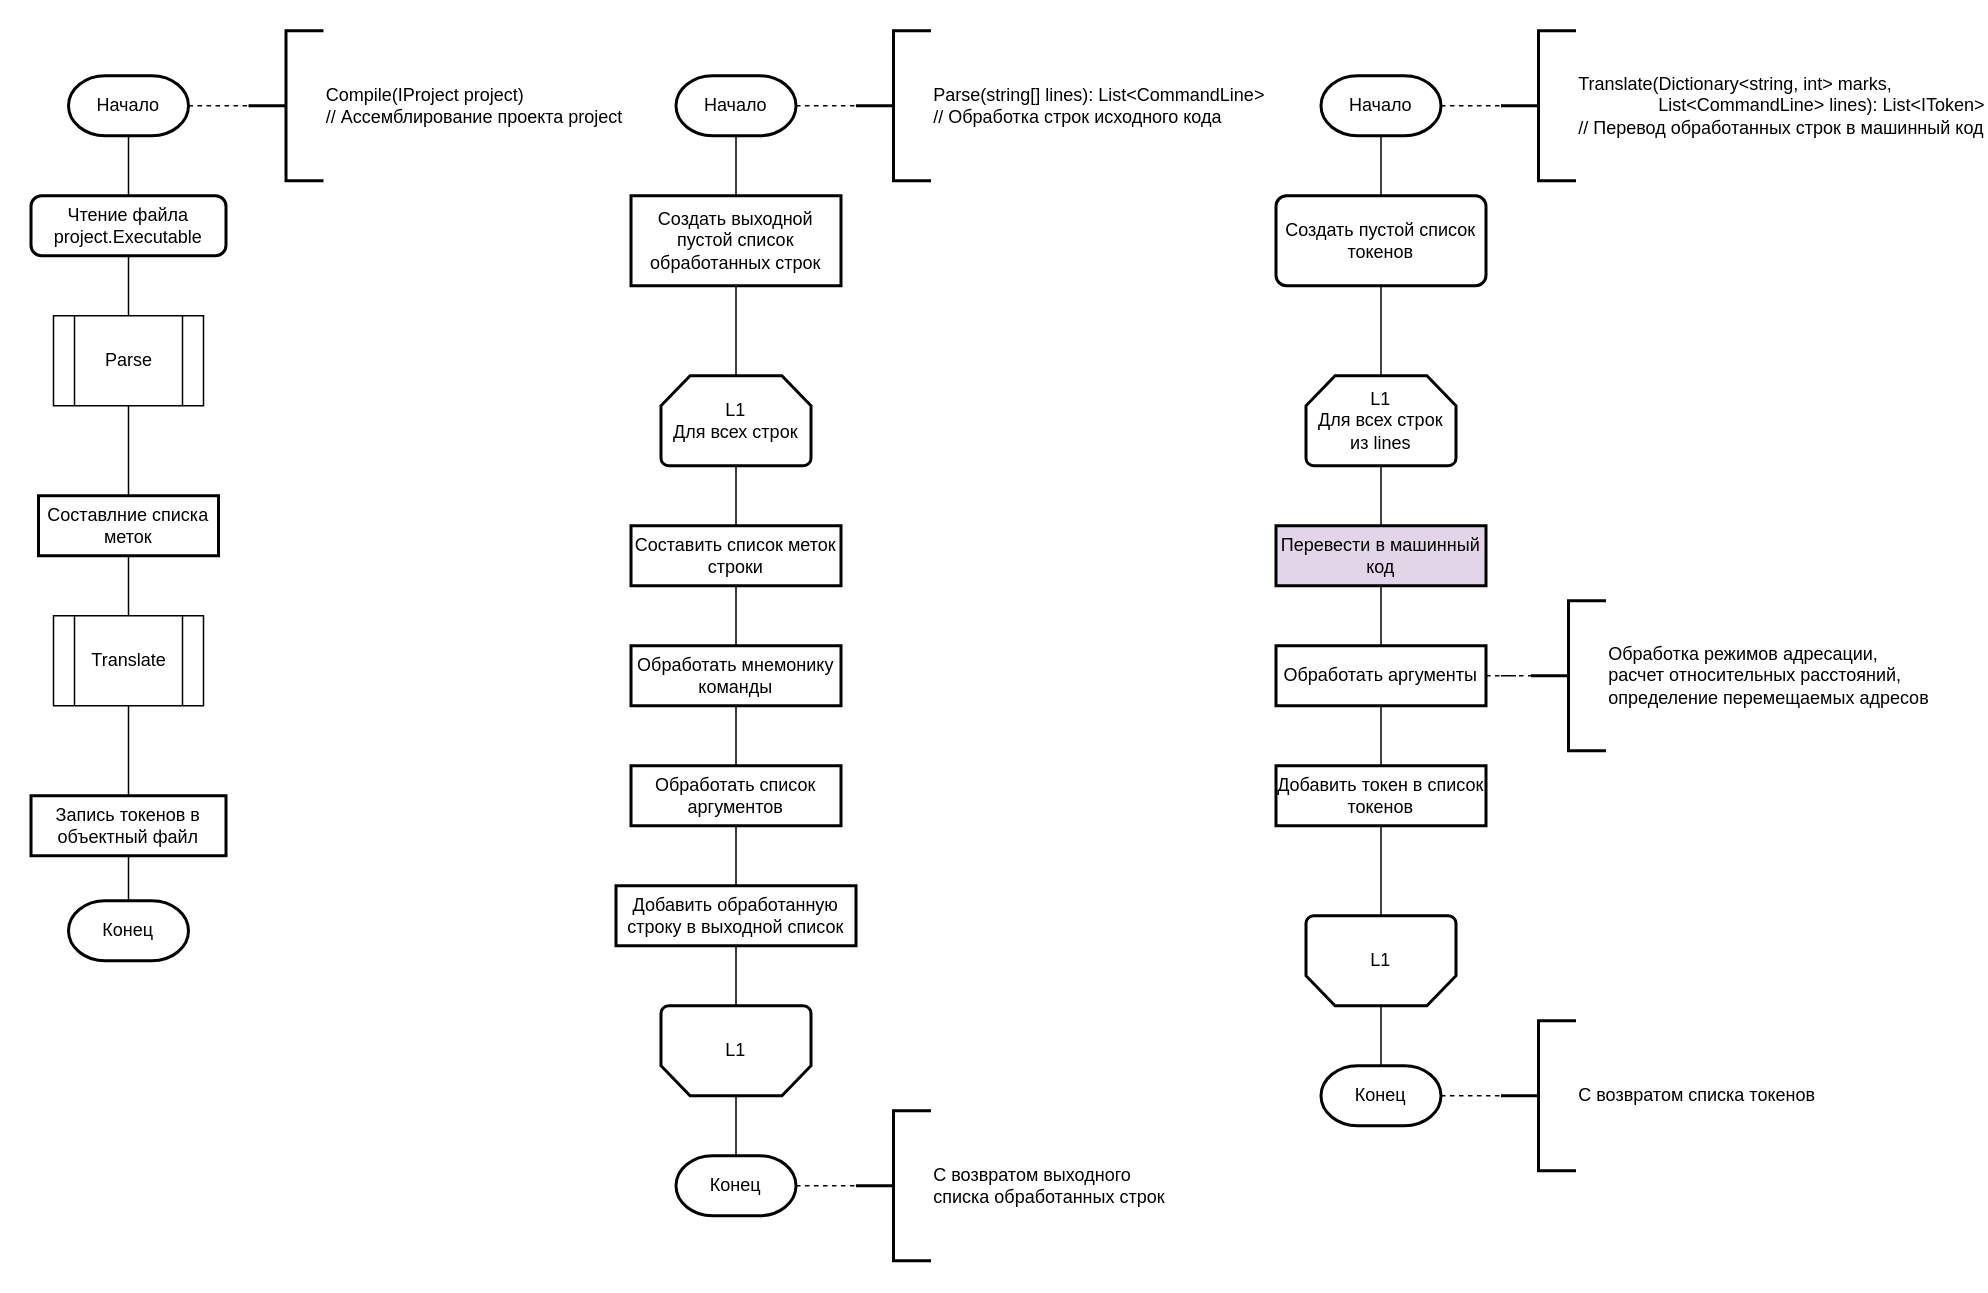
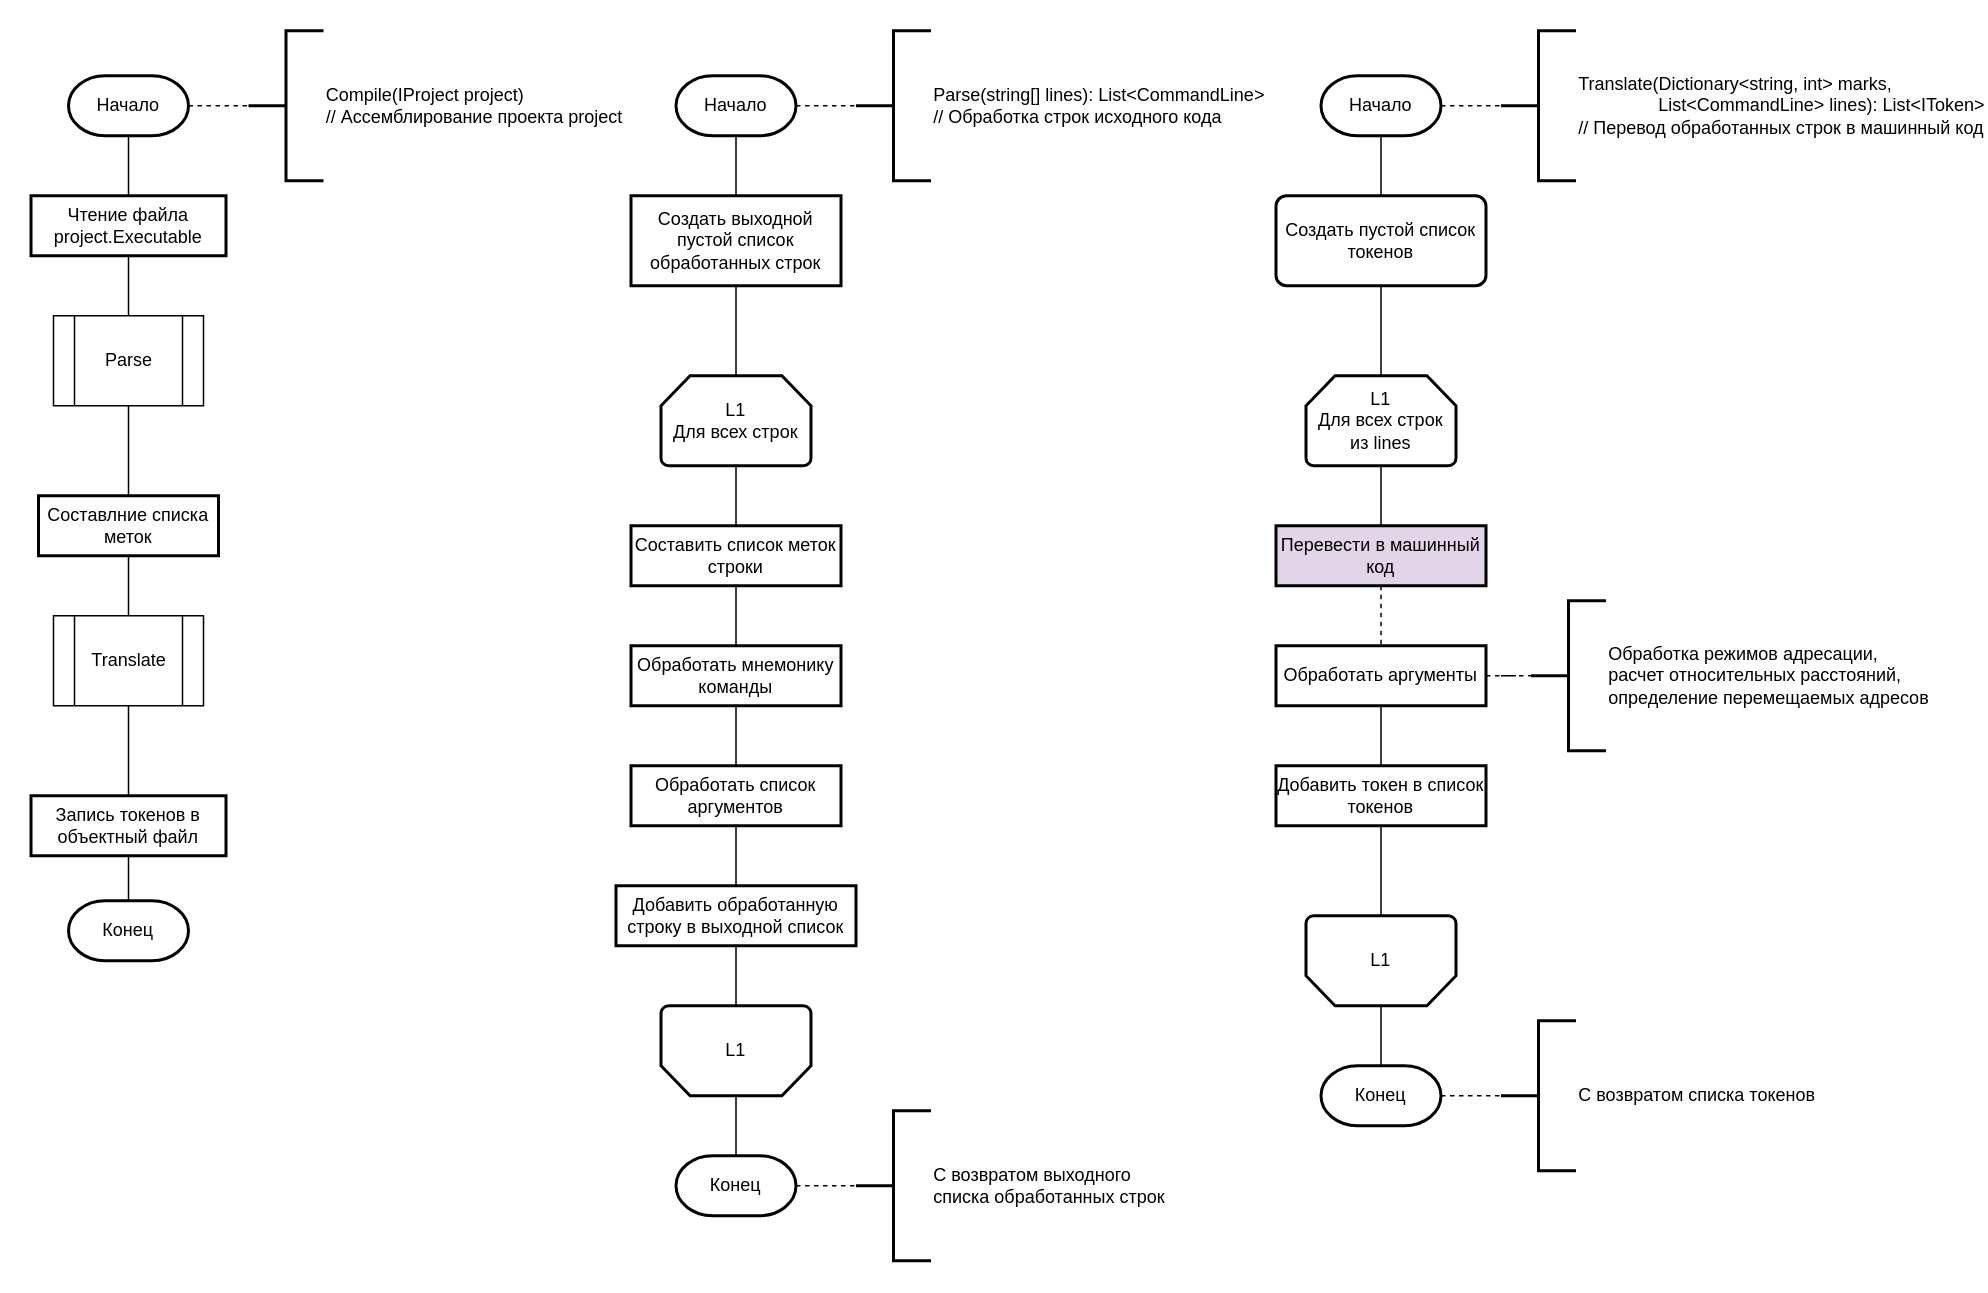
(128, 226) -> (128, 226)
(1381, 614) -> (1381, 614)
